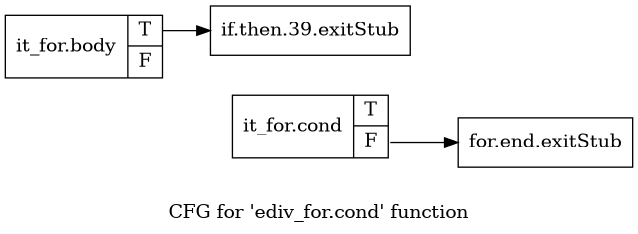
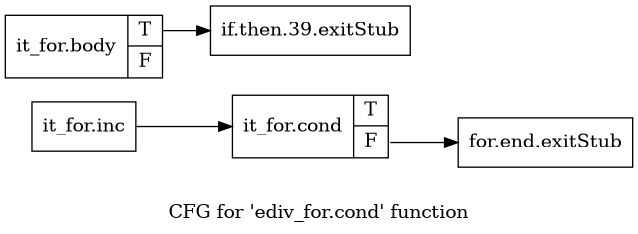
none -> (84, 127)
